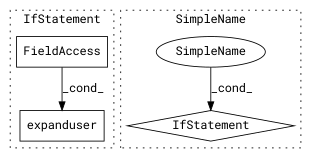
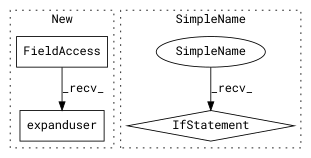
(62, 20) -> (62, 20)
(83, 89) -> (83, 89)
(232, 89) -> (232, 89)
